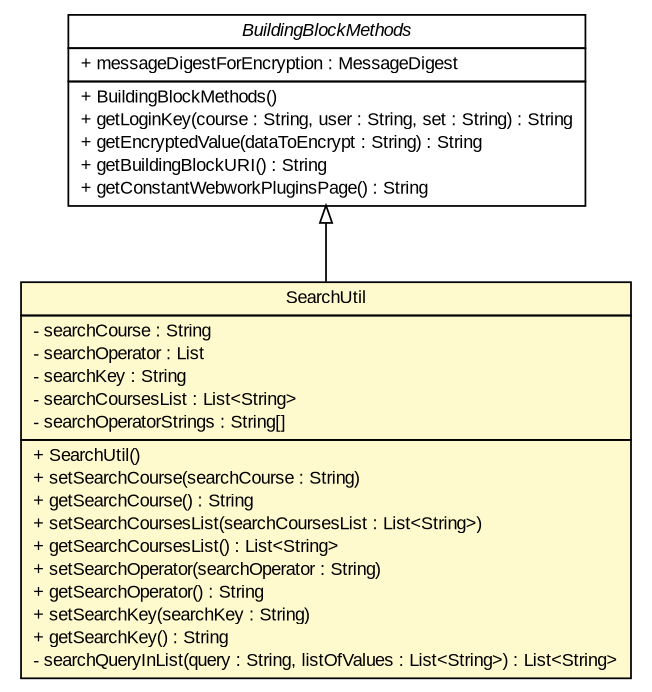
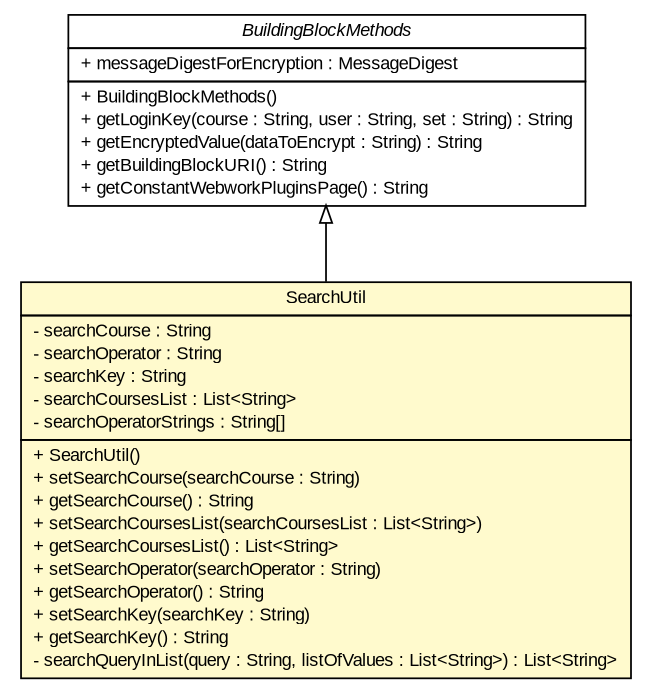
(119, 354) -> (128, 354)
